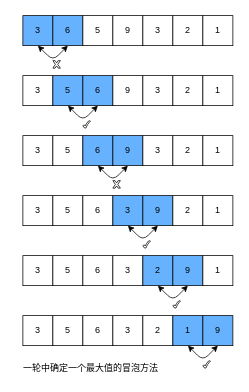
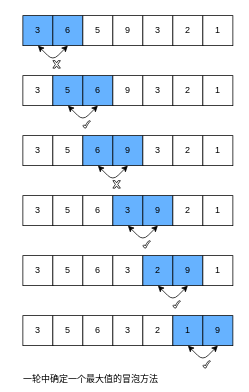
(90, 368) -> (90, 379)
